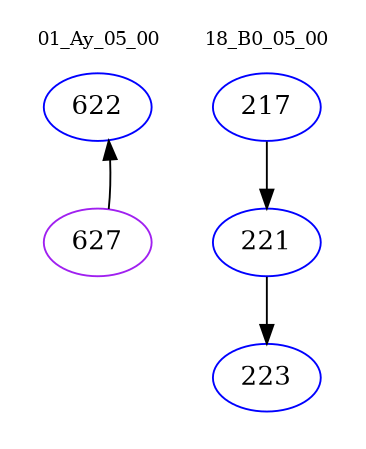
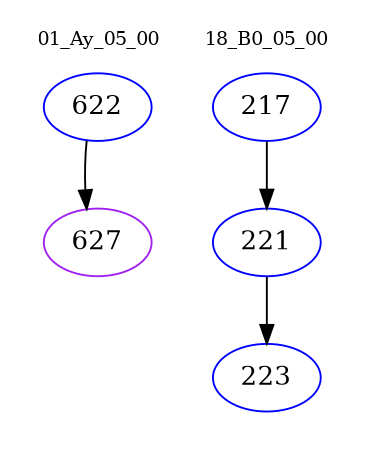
(110, 185) -> (85, 165)
